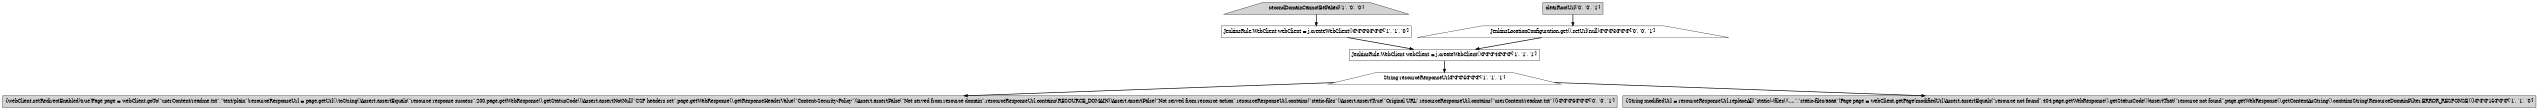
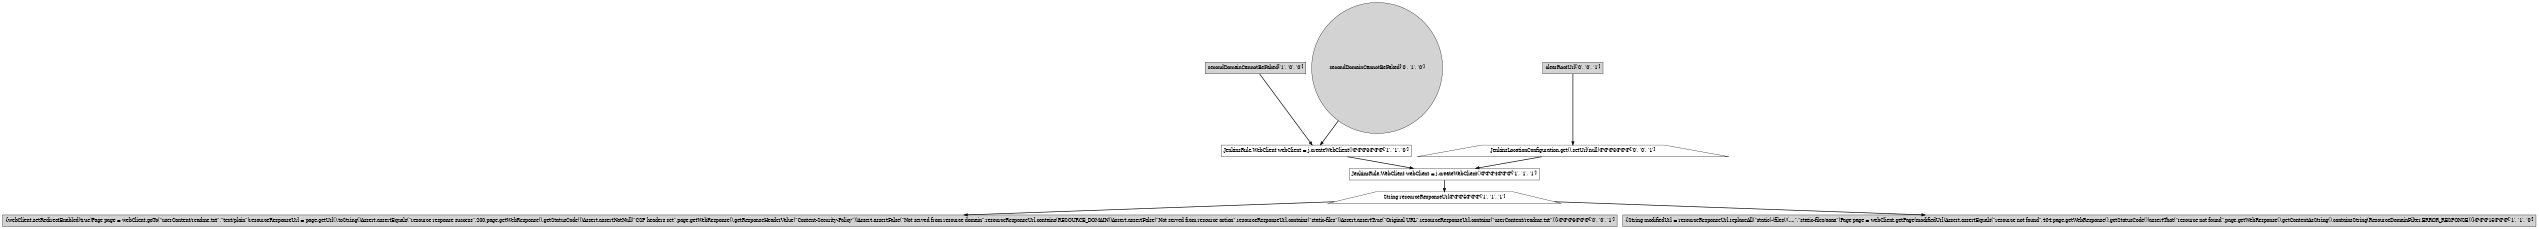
(1316, 8) -> (1255, 68)
none -> (1377, 68)
